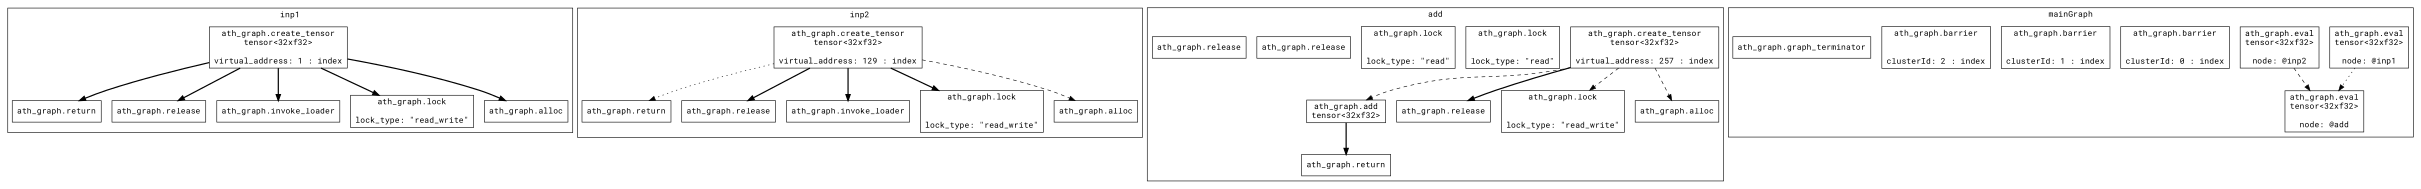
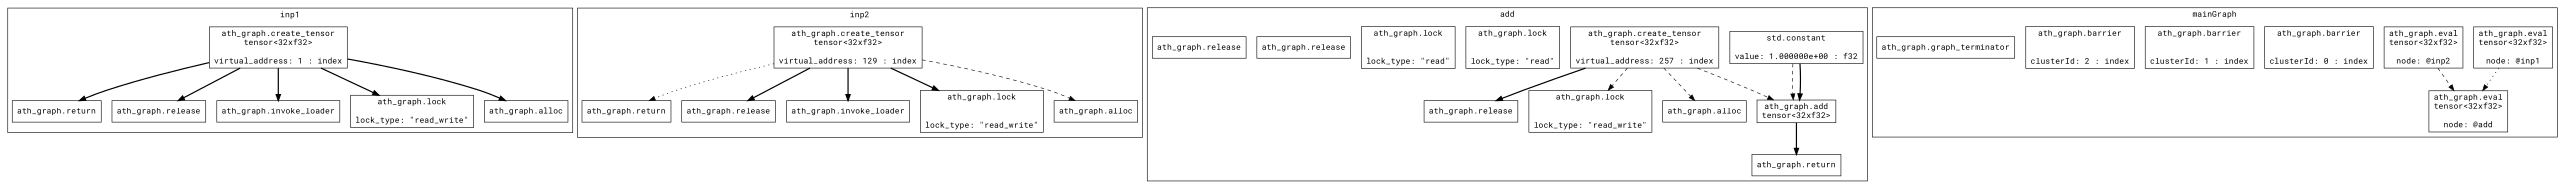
none -> (1796, 47)
